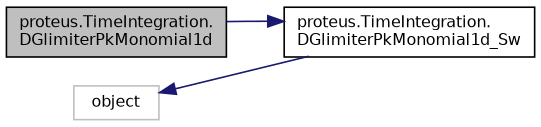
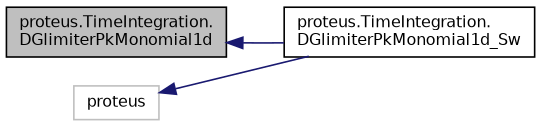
(247, 21) -> (263, 43)
(116, 103) -> (116, 103)
